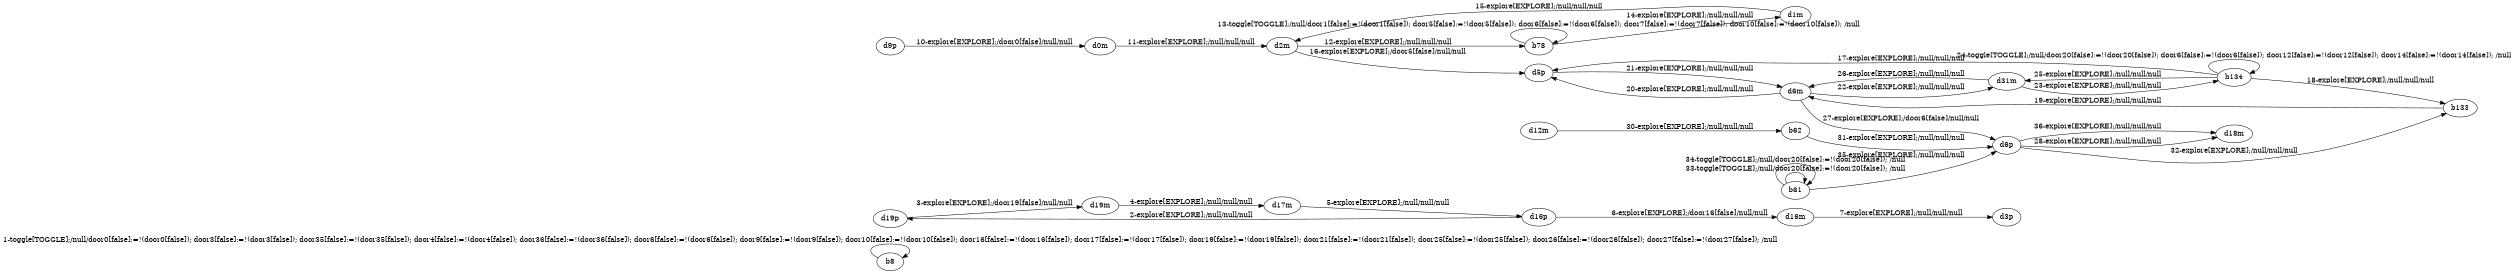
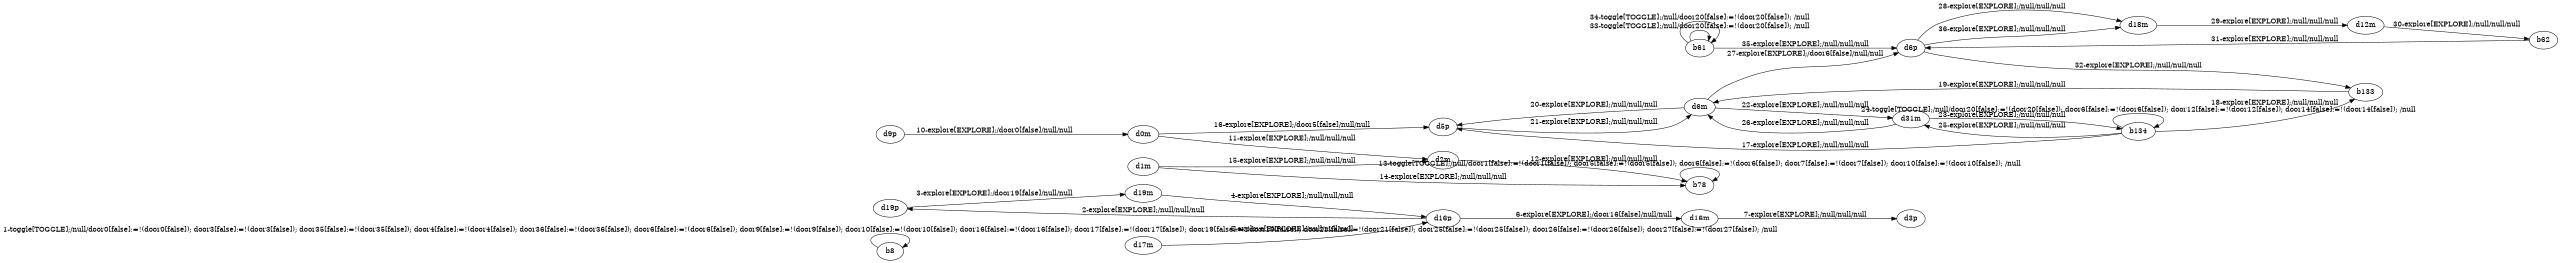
none -> (2250, 25)
(1664, 31) -> (1419, 182)
(1407, 69) -> (1291, 131)
(1189, 206) -> (1291, 206)
